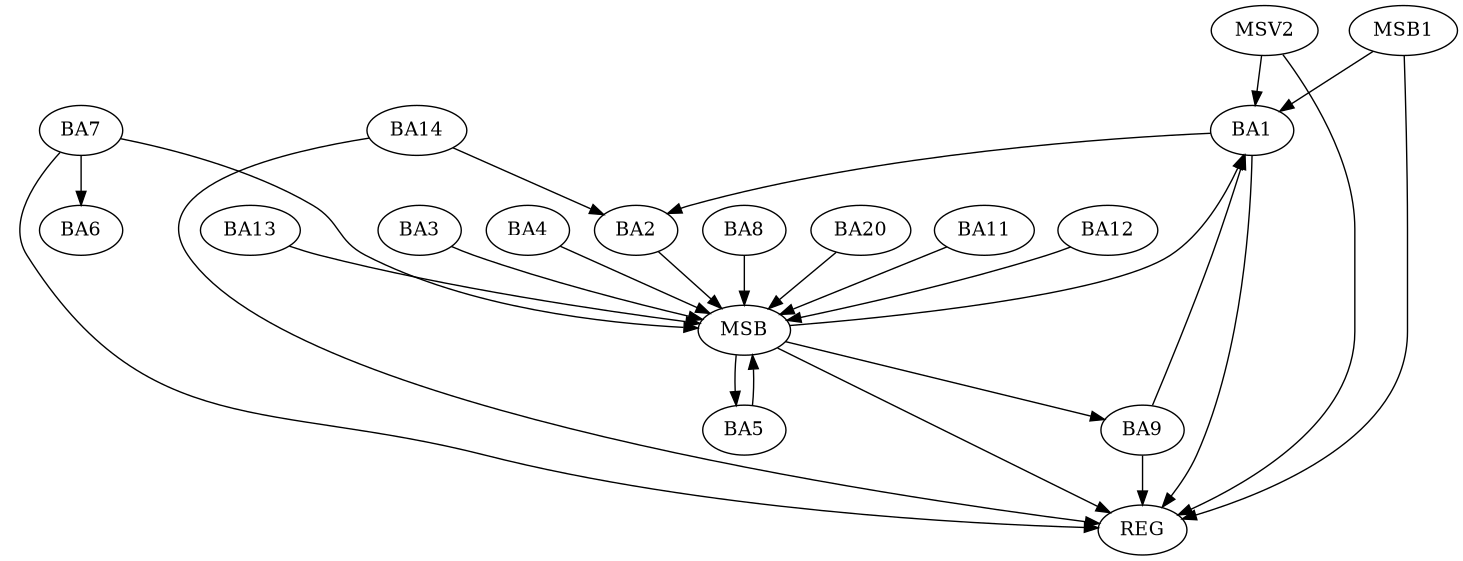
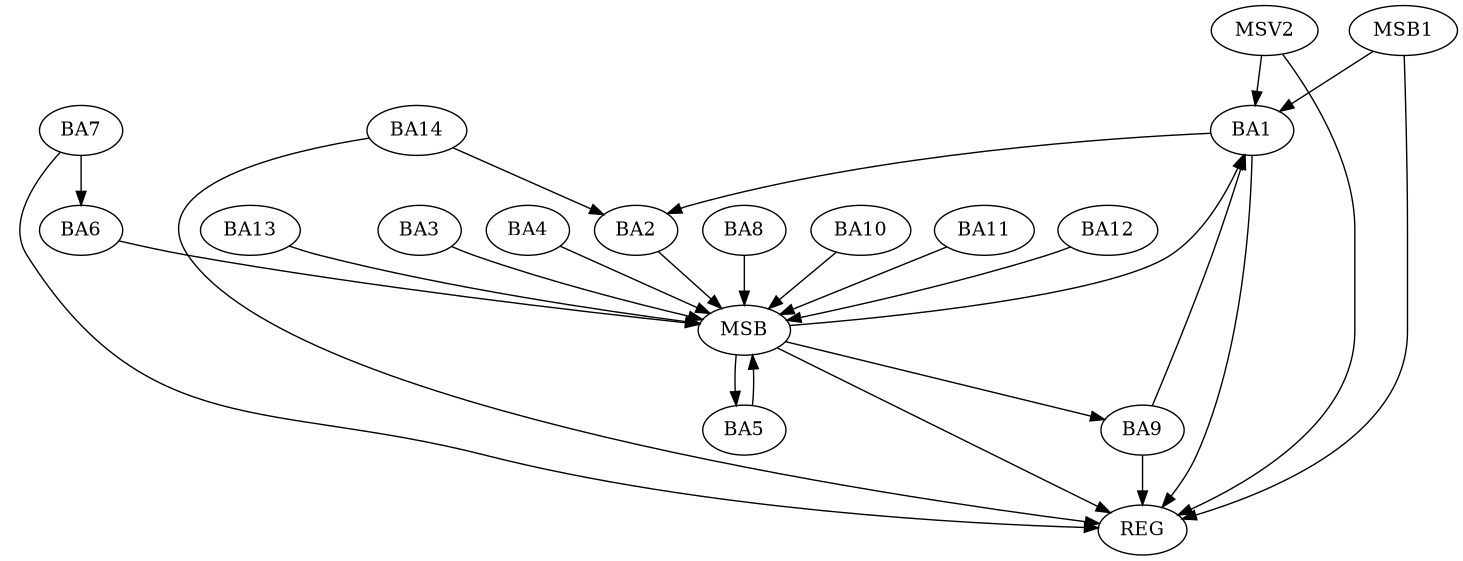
(861, 230) -> (861, 230)
(375, 260) -> (401, 288)
